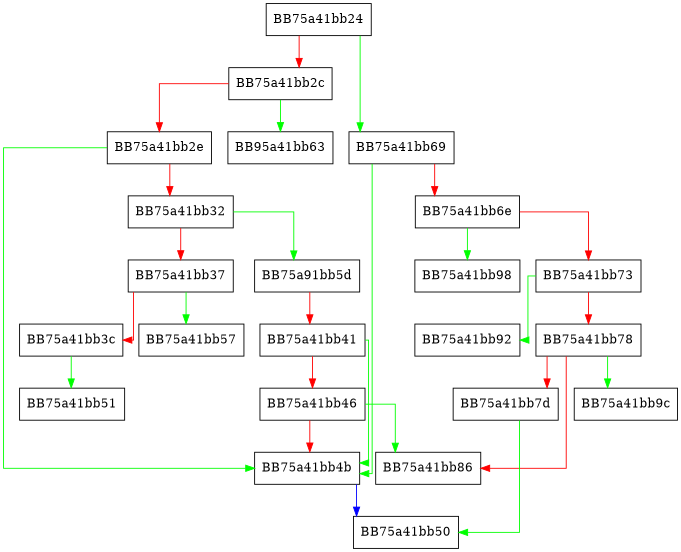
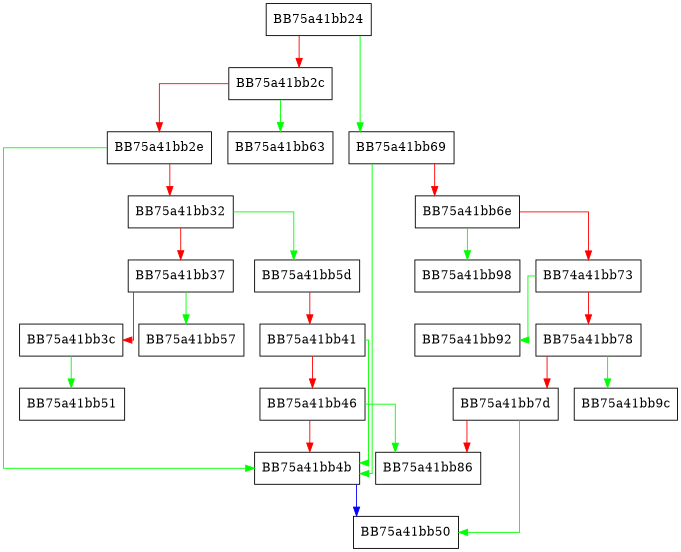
(280, 148) -> (280, 148)
(307, 276) -> (307, 276)
(588, 276) -> (588, 276)
(566, 451) -> (467, 432)
